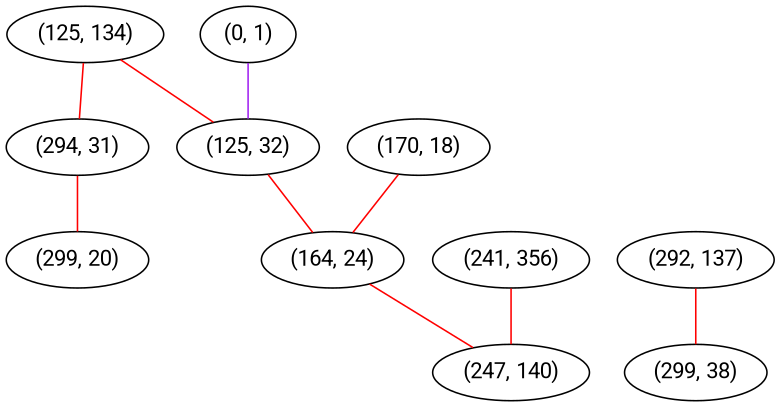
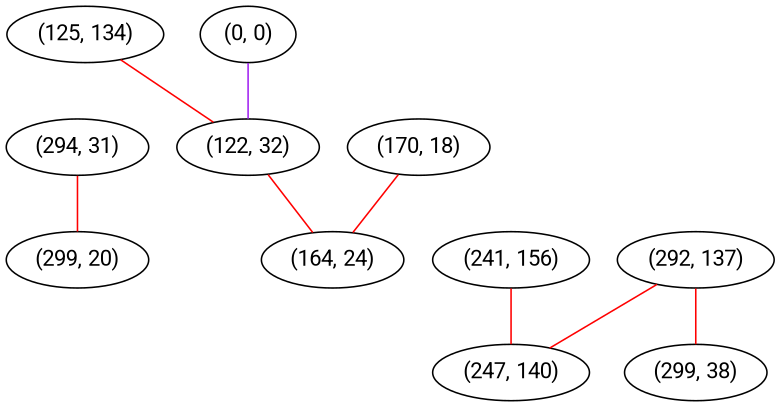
(248, 34) -> (248, 34)
(81, 91) -> none
(248, 147) -> (248, 147)
(511, 260) -> (511, 260)
(421, 316) -> (603, 316)
